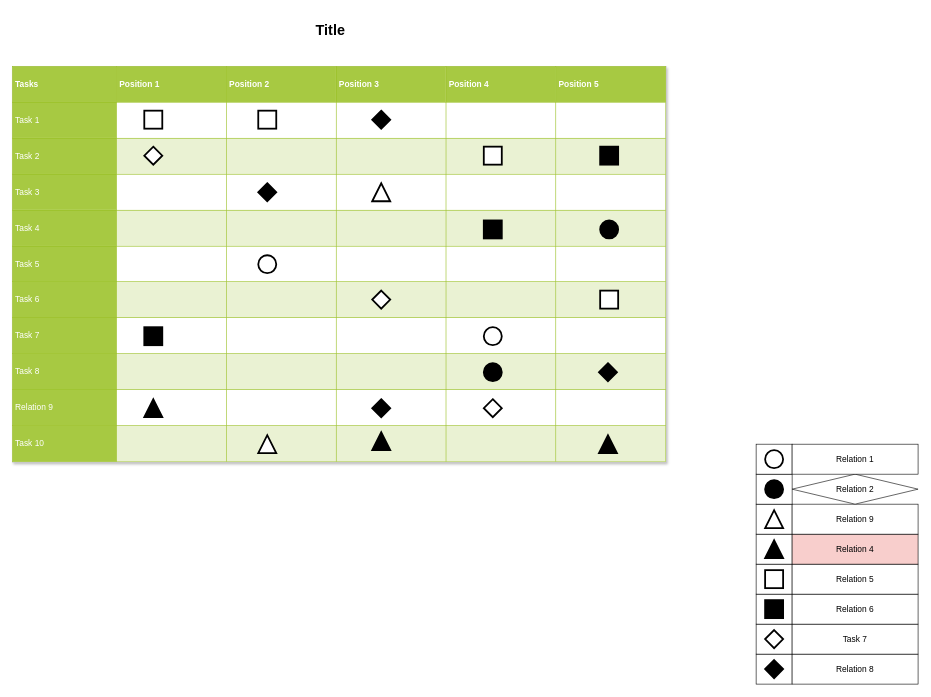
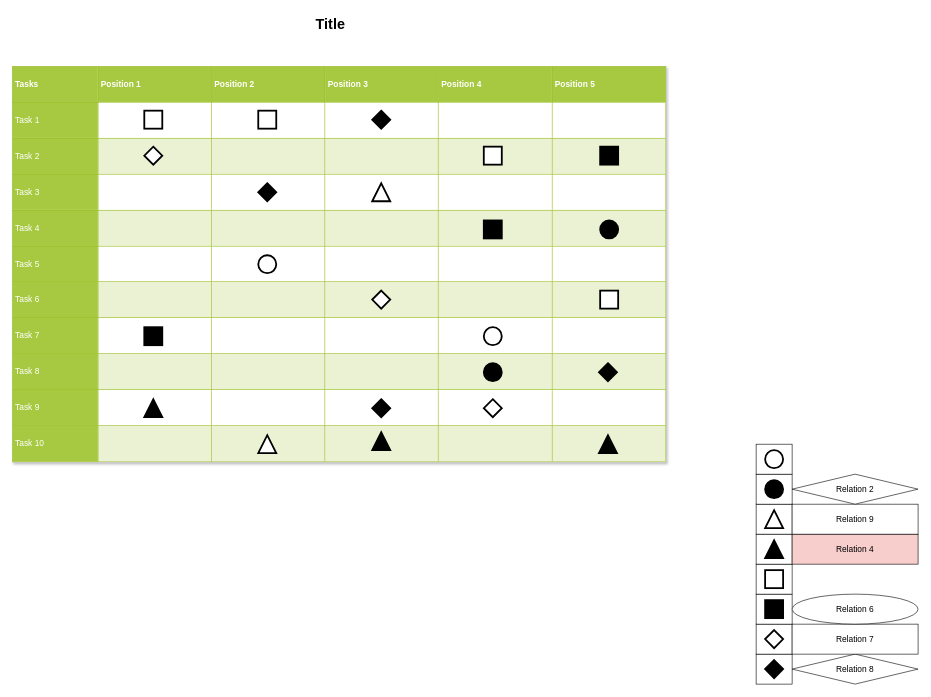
(330, 30) -> (330, 24)
(125, 122) -> (125, 122)
(855, 459) -> none
(855, 579) -> none
(855, 609) -> (855, 609)
(855, 639) -> (855, 639)
(855, 669) -> (855, 669)
